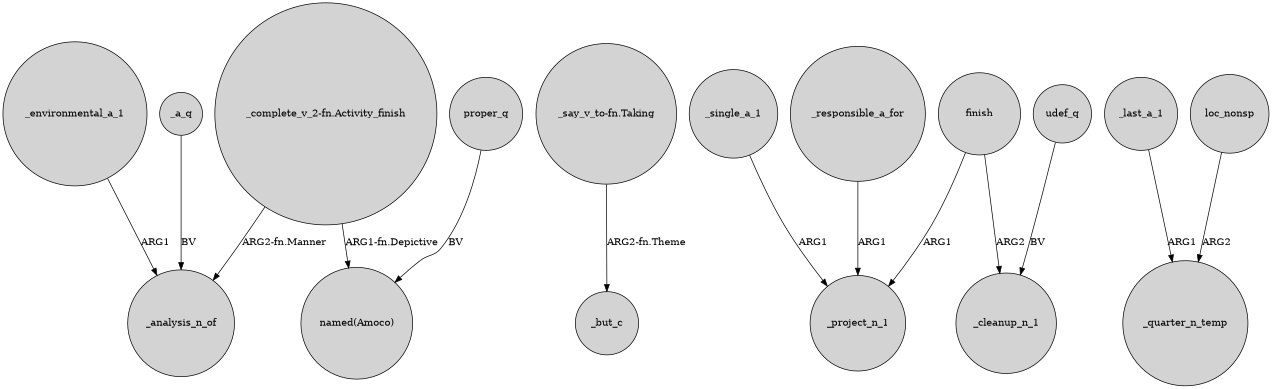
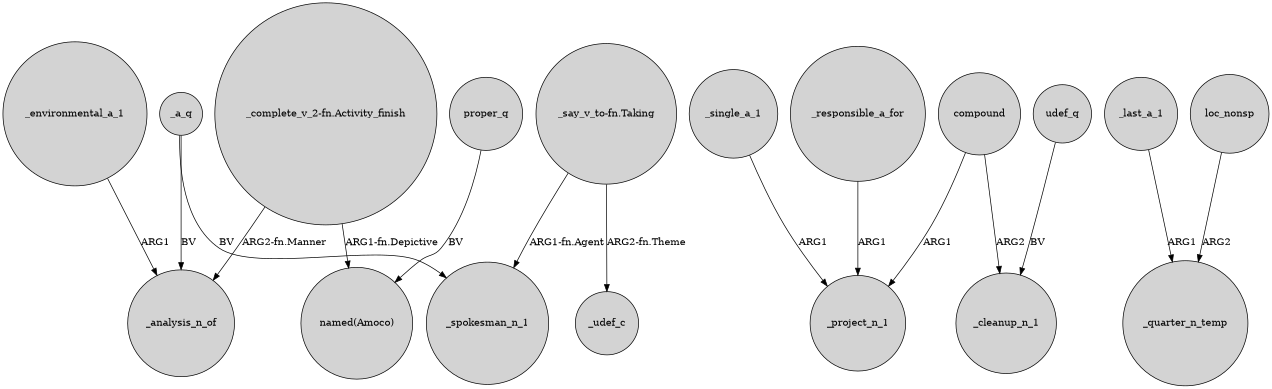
(979, 114) -> (979, 114)
none -> (488, 323)
(607, 323) -> (607, 323)
